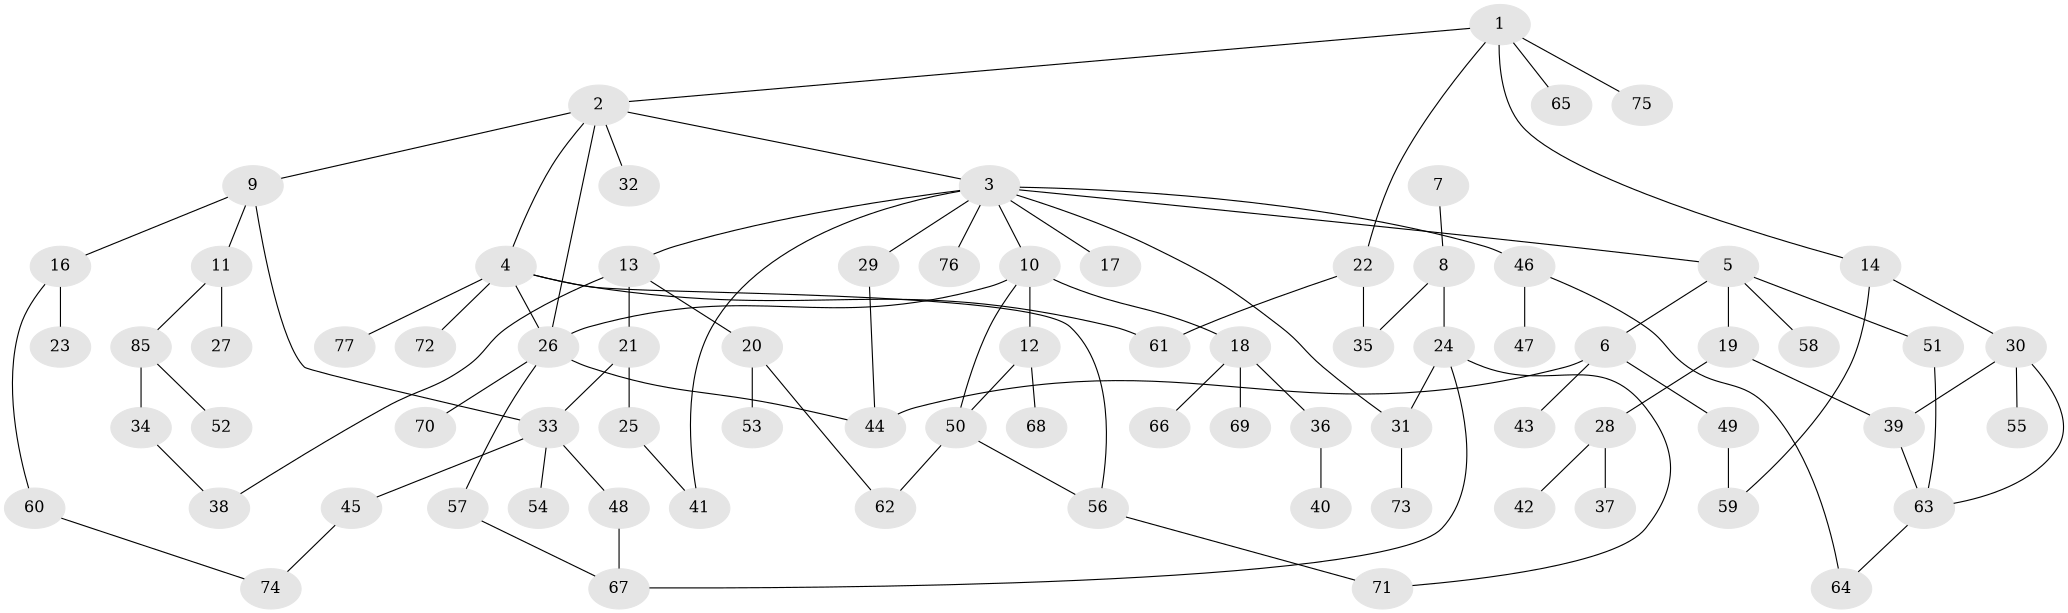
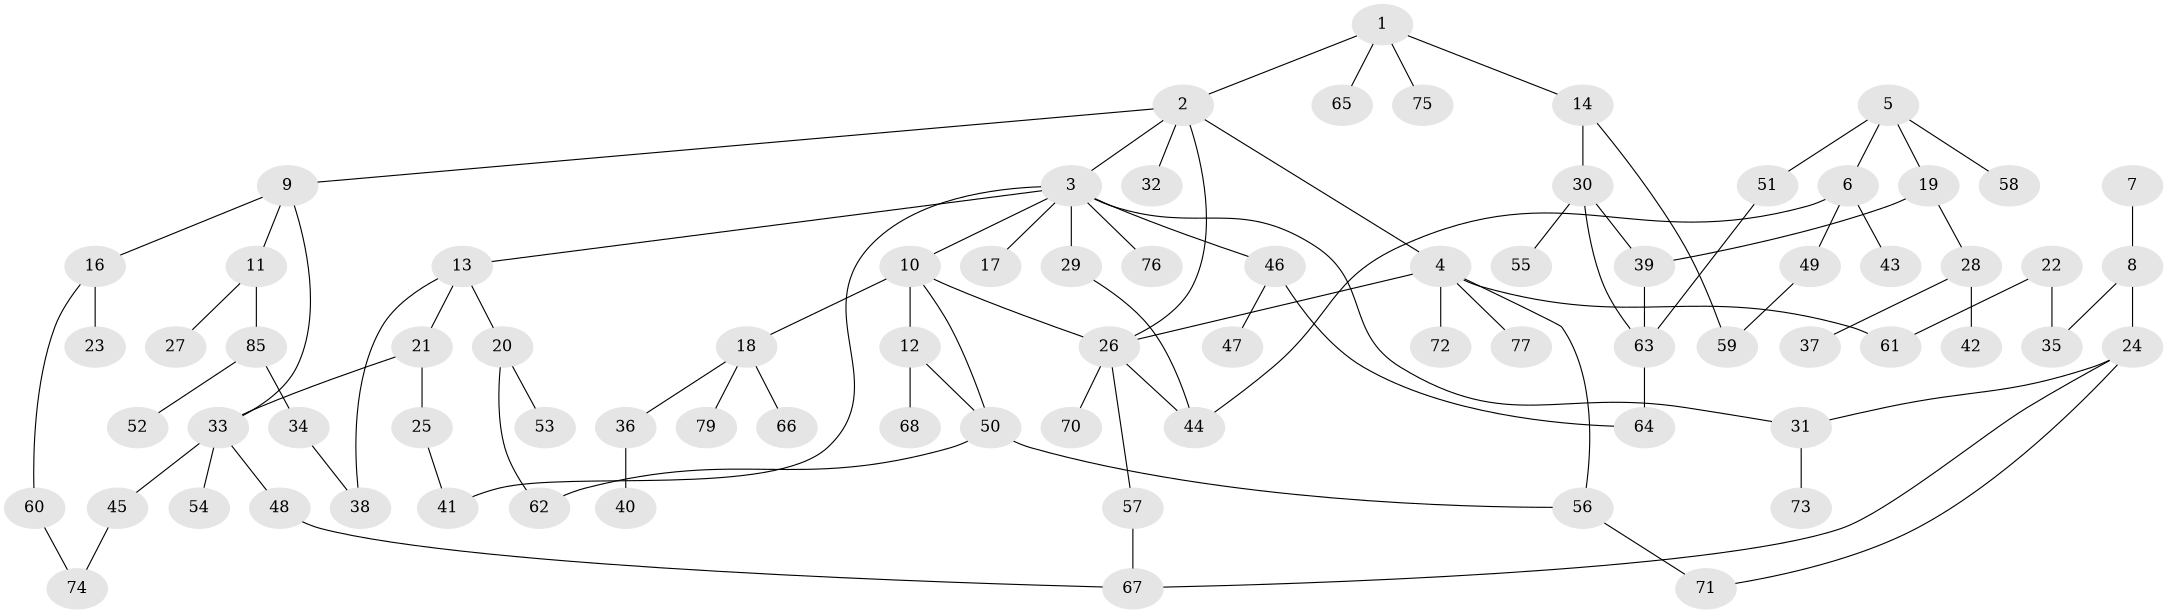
(1415, 137) -> none
(1342, 223) -> none
(1240, 428) -> (706, 428)
